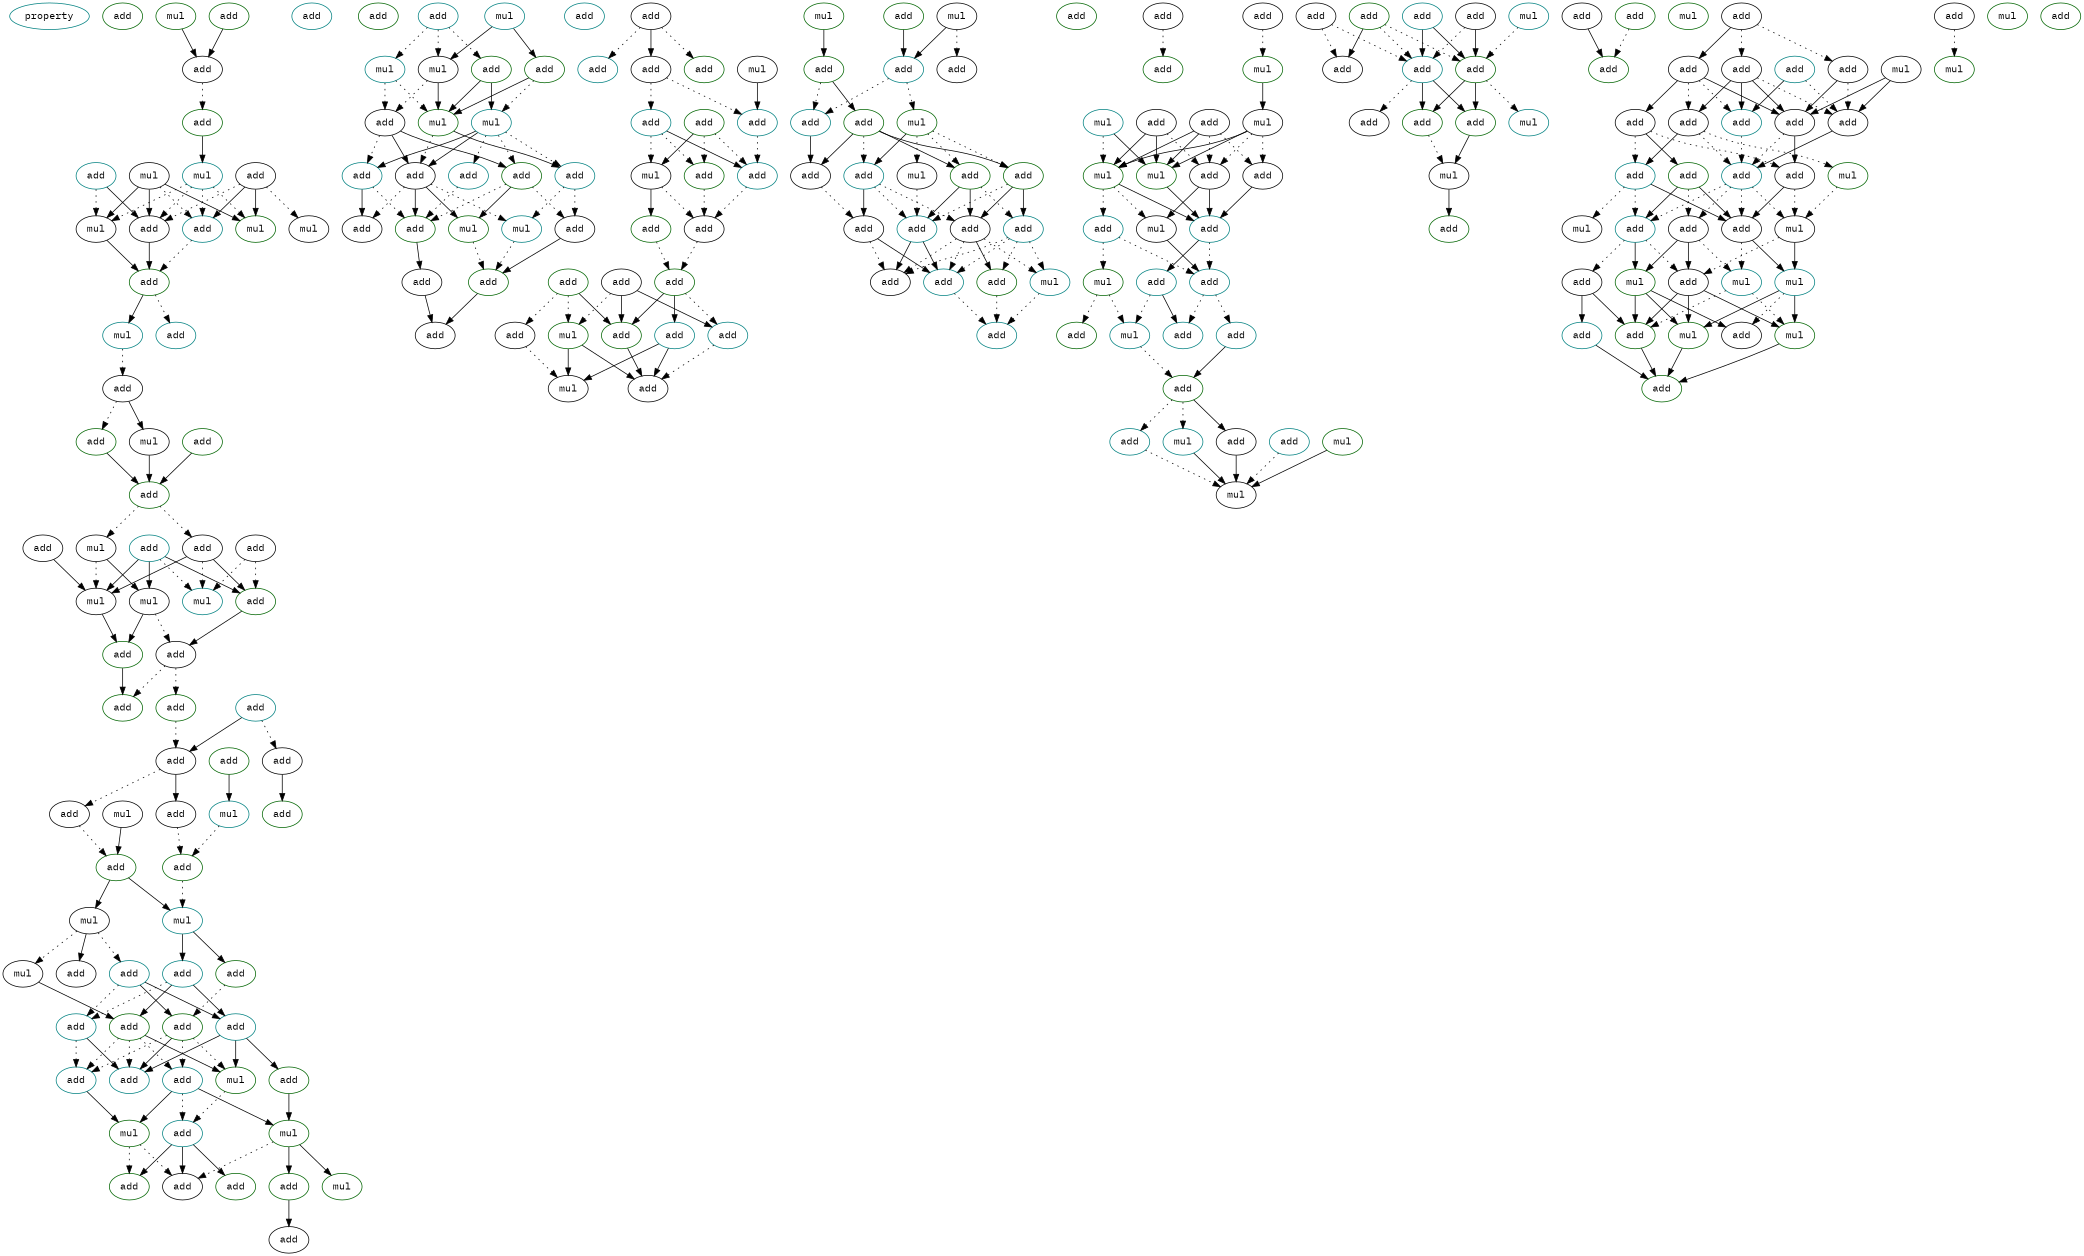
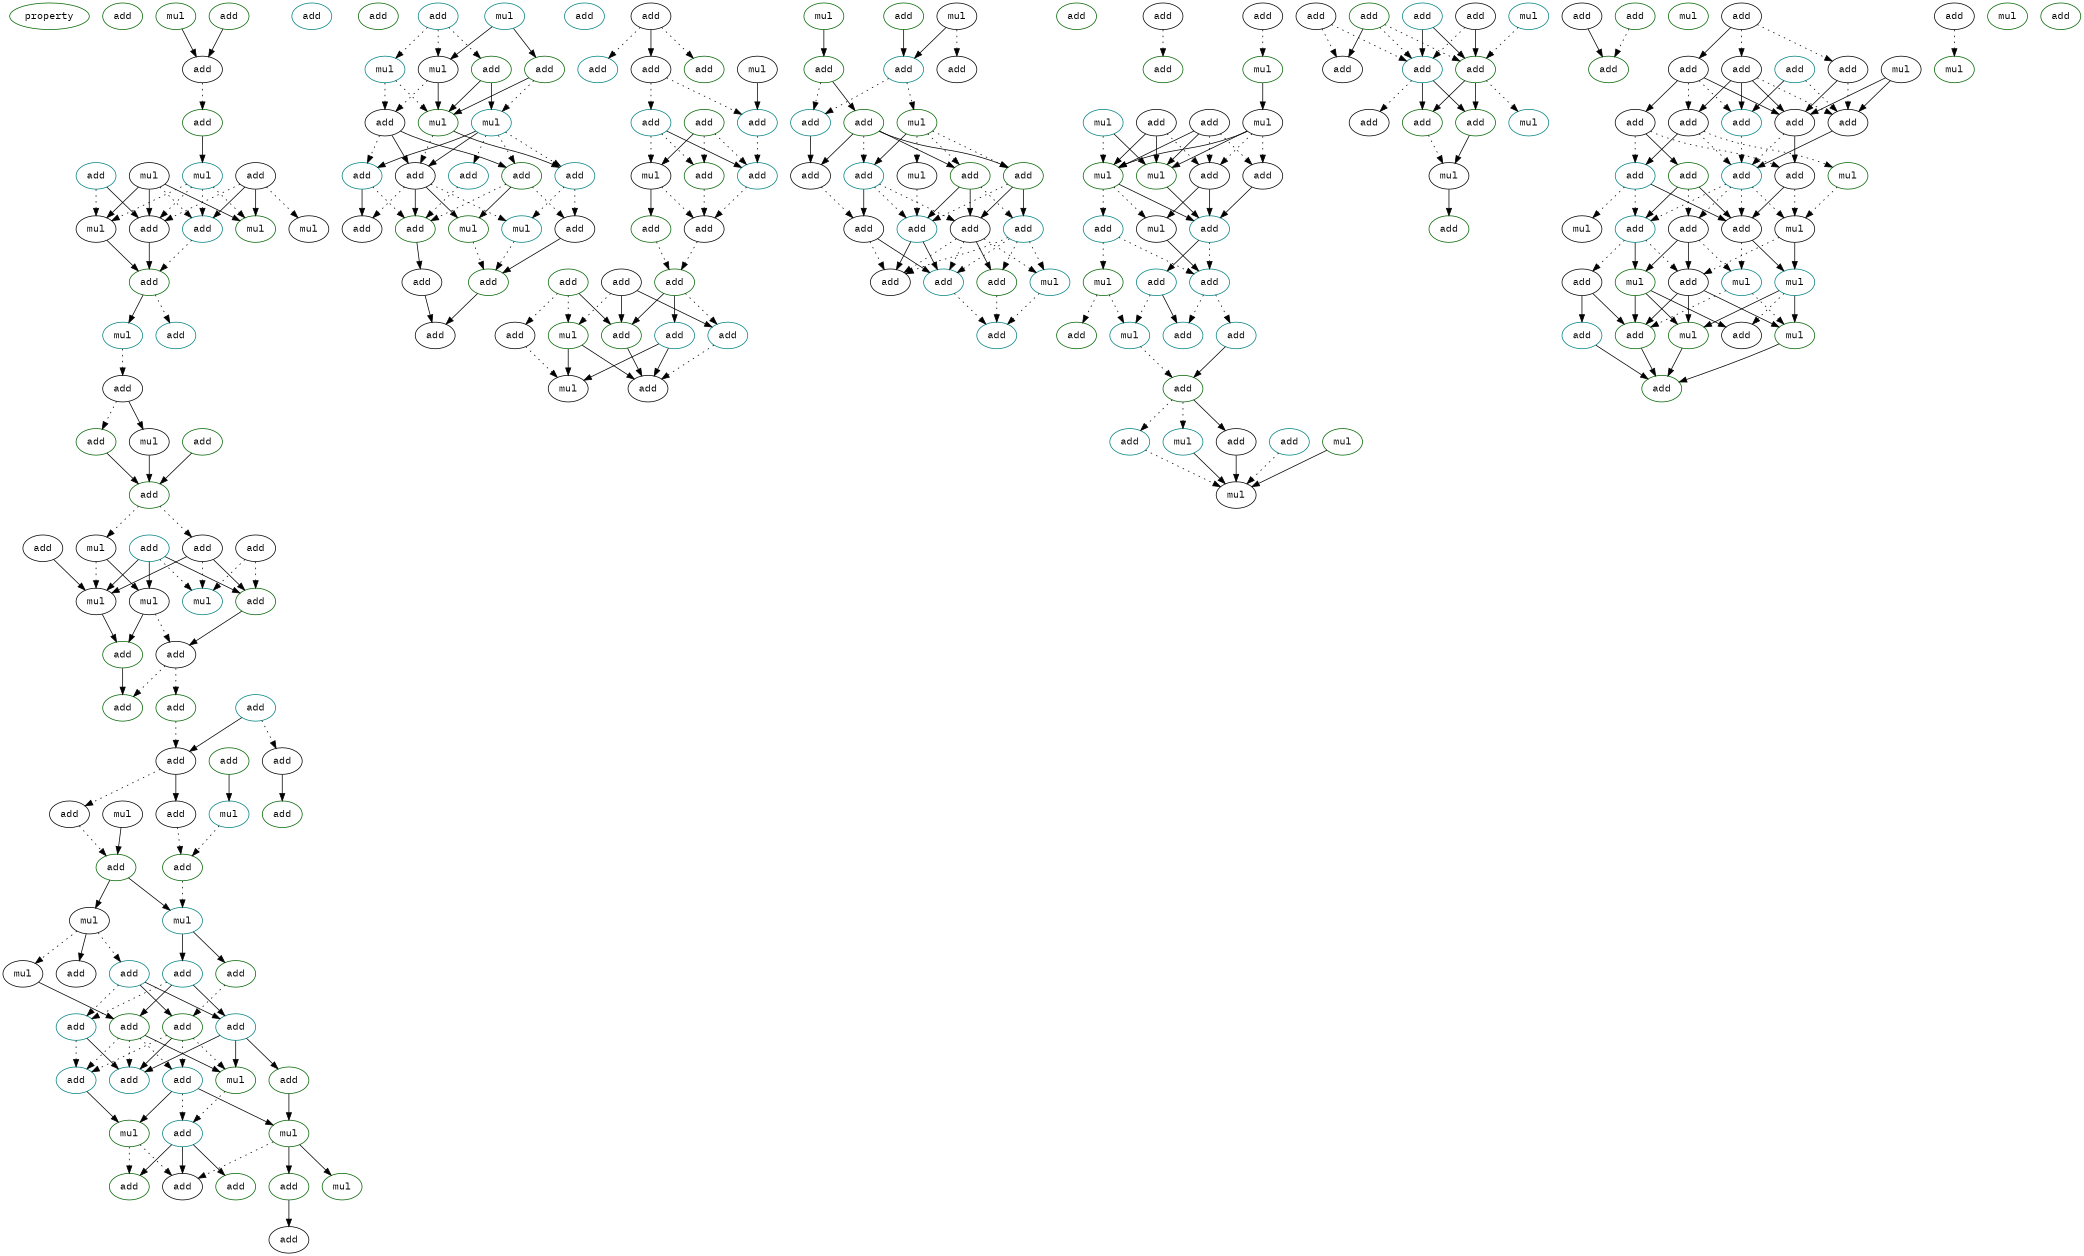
(50, 16) -> (50, 16)
